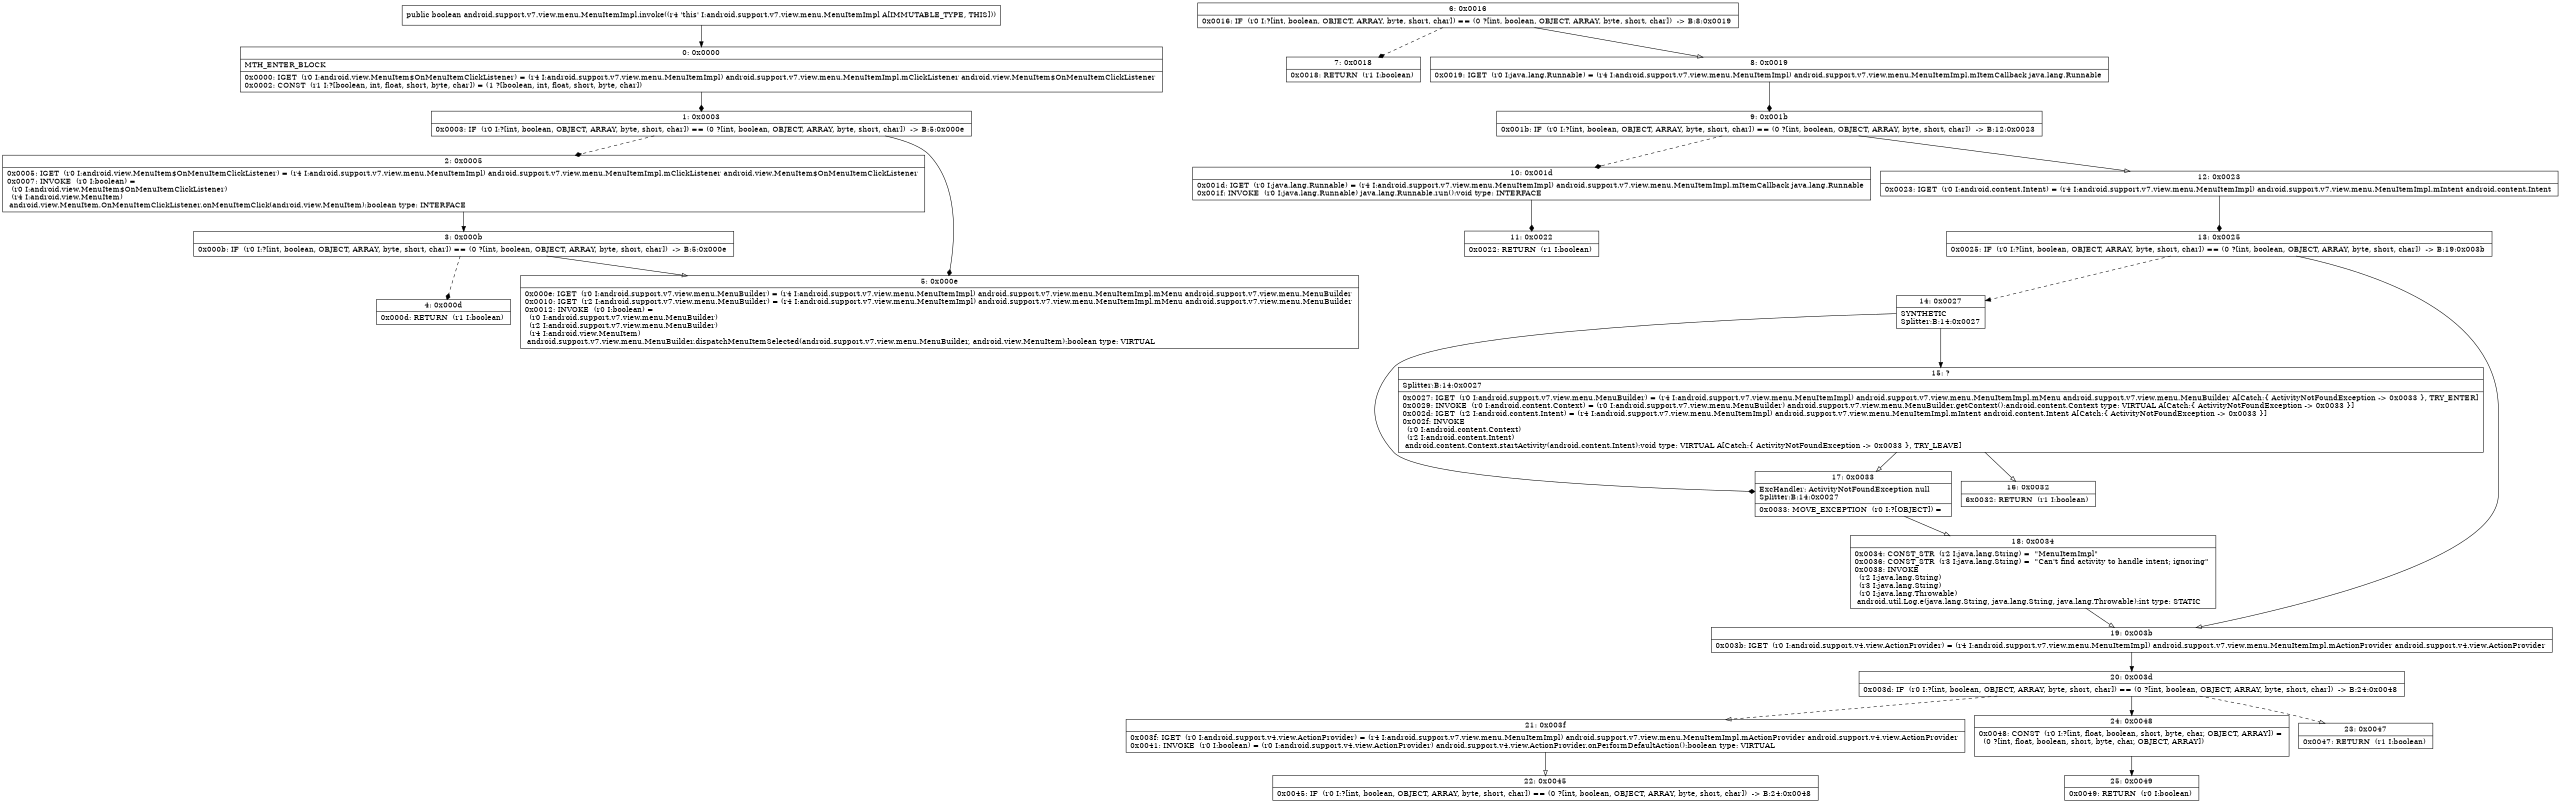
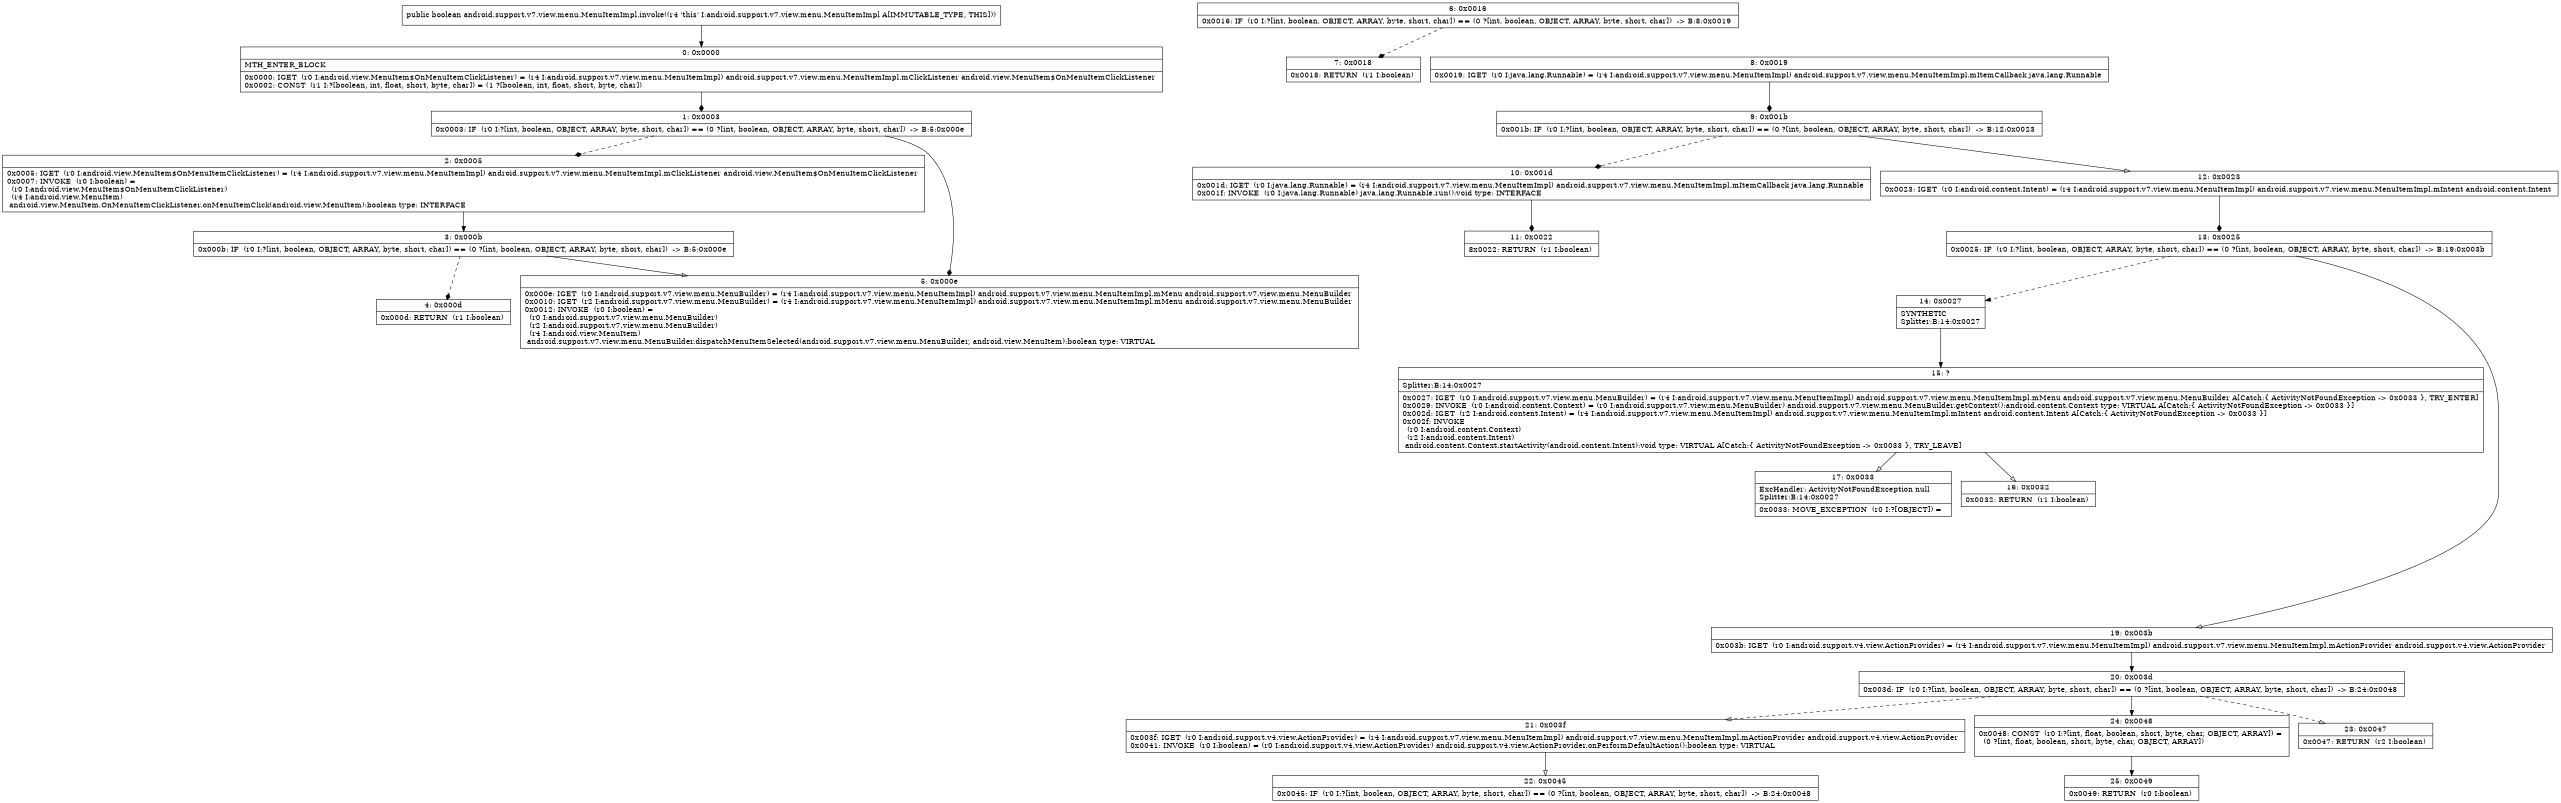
(1616, 42) -> none
(1532, 250) -> (1532, 250)
(1418, 356) -> none
(2028, 500) -> (2028, 500)
(2033, 572) -> none
(2366, 742) -> (2366, 742)
